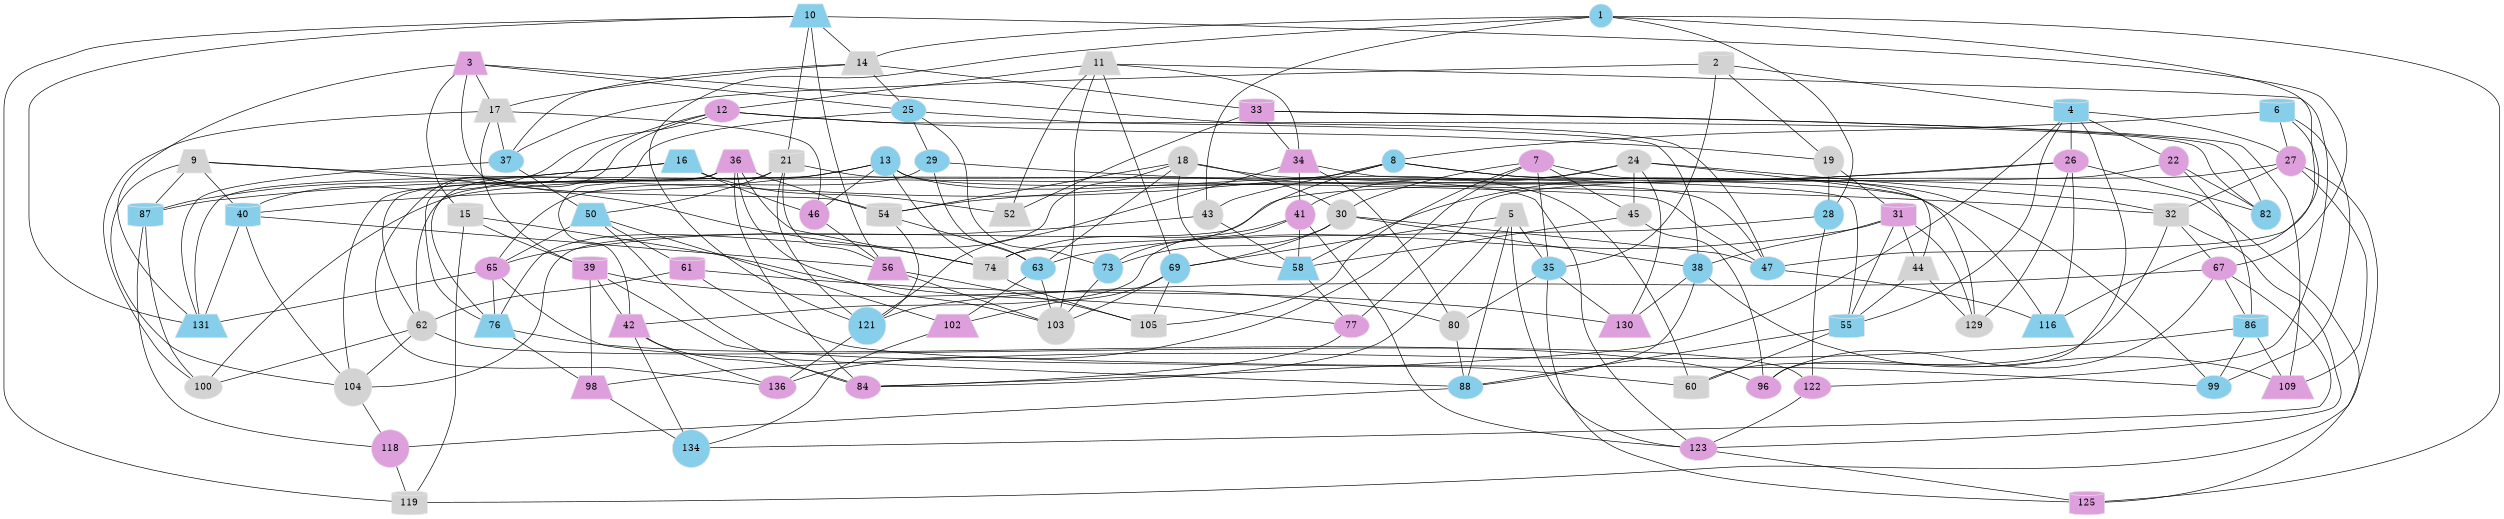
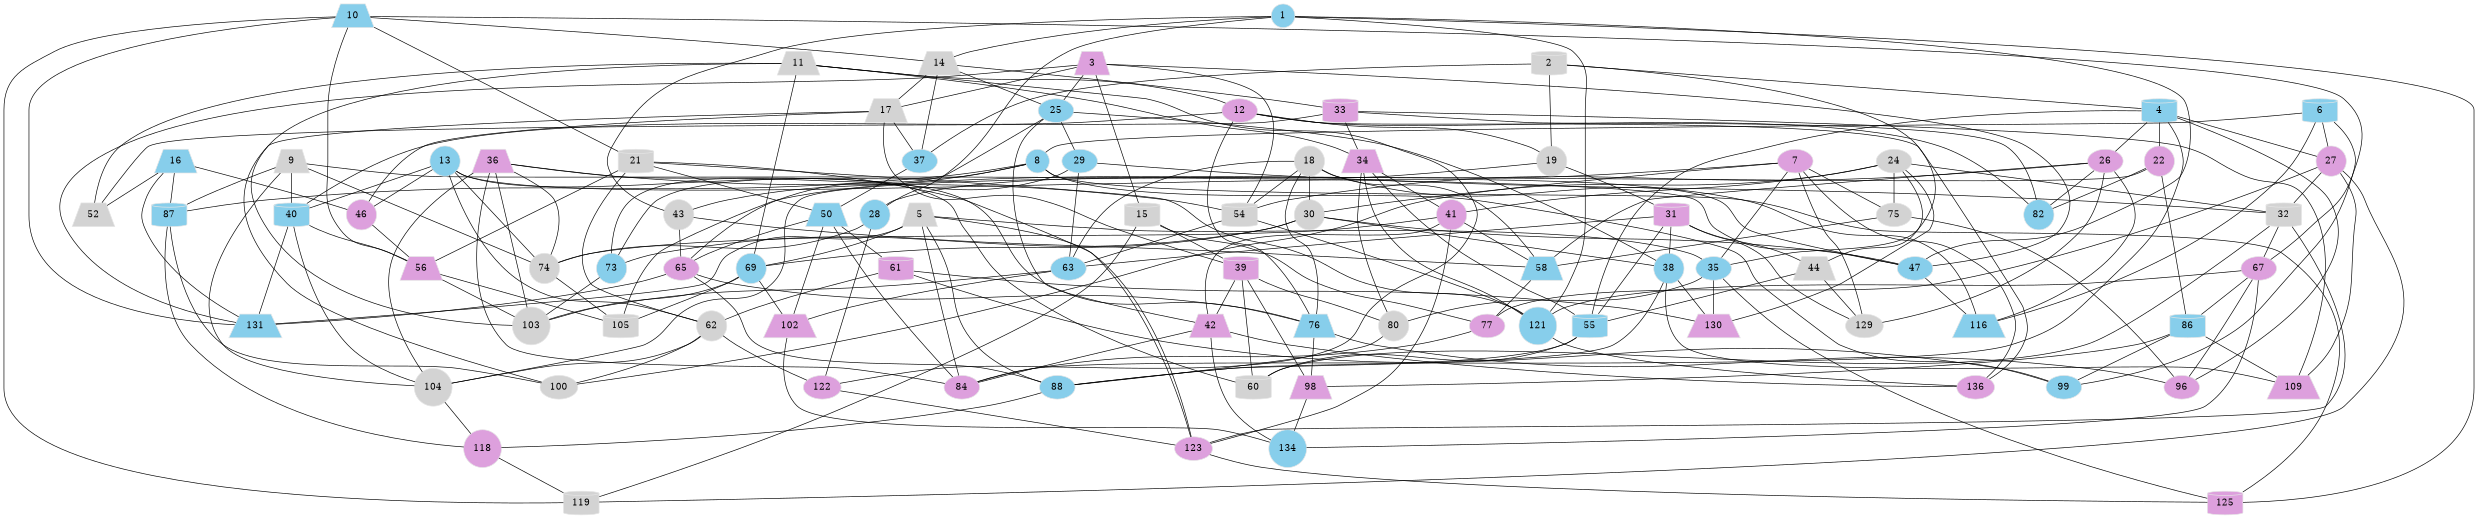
(282, 179) -> (599, 297)
(1634, 215) -> (1894, 215)
(991, 268) -> (544, 268)
